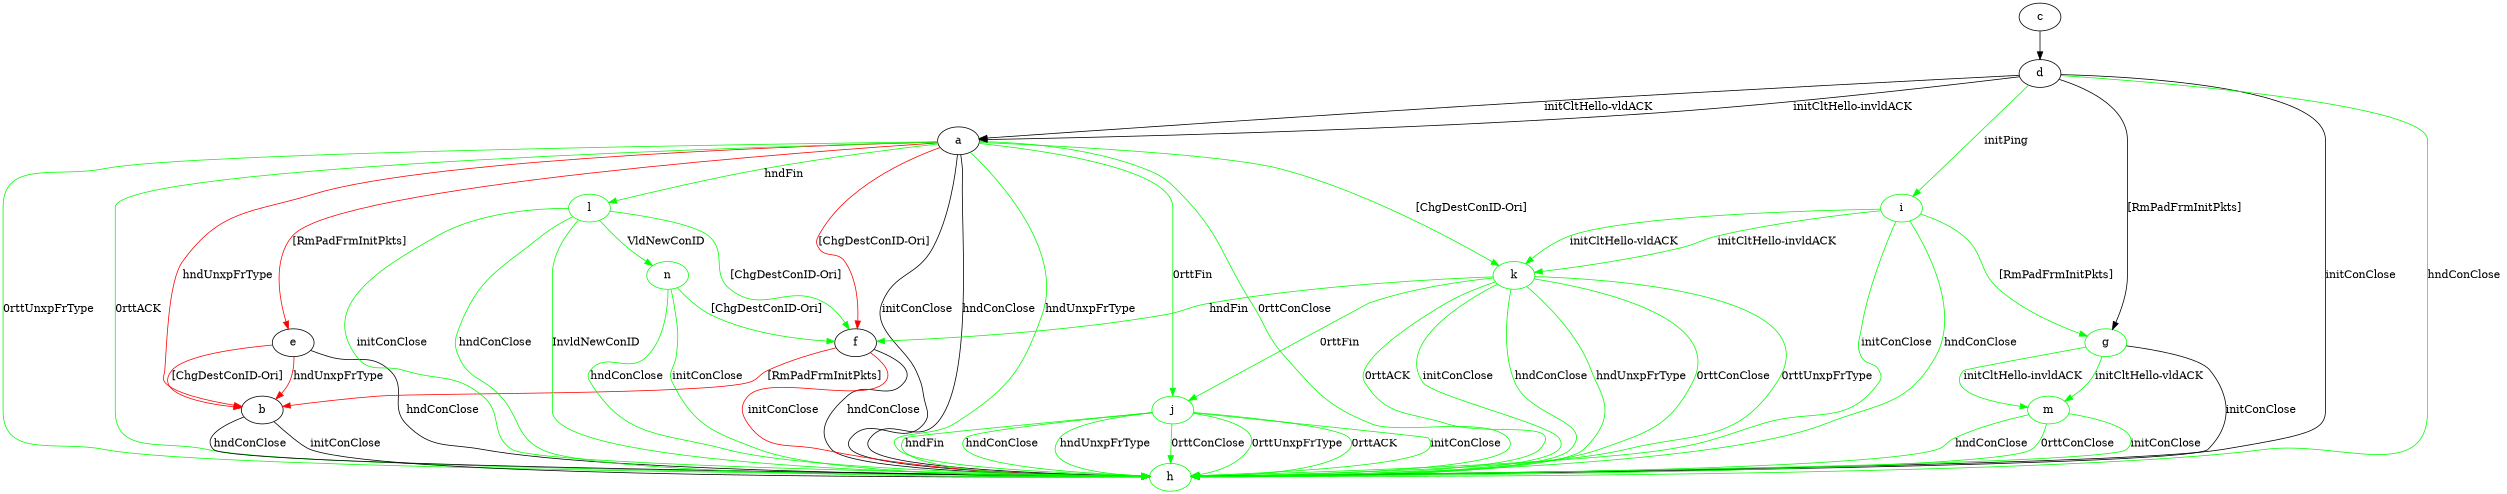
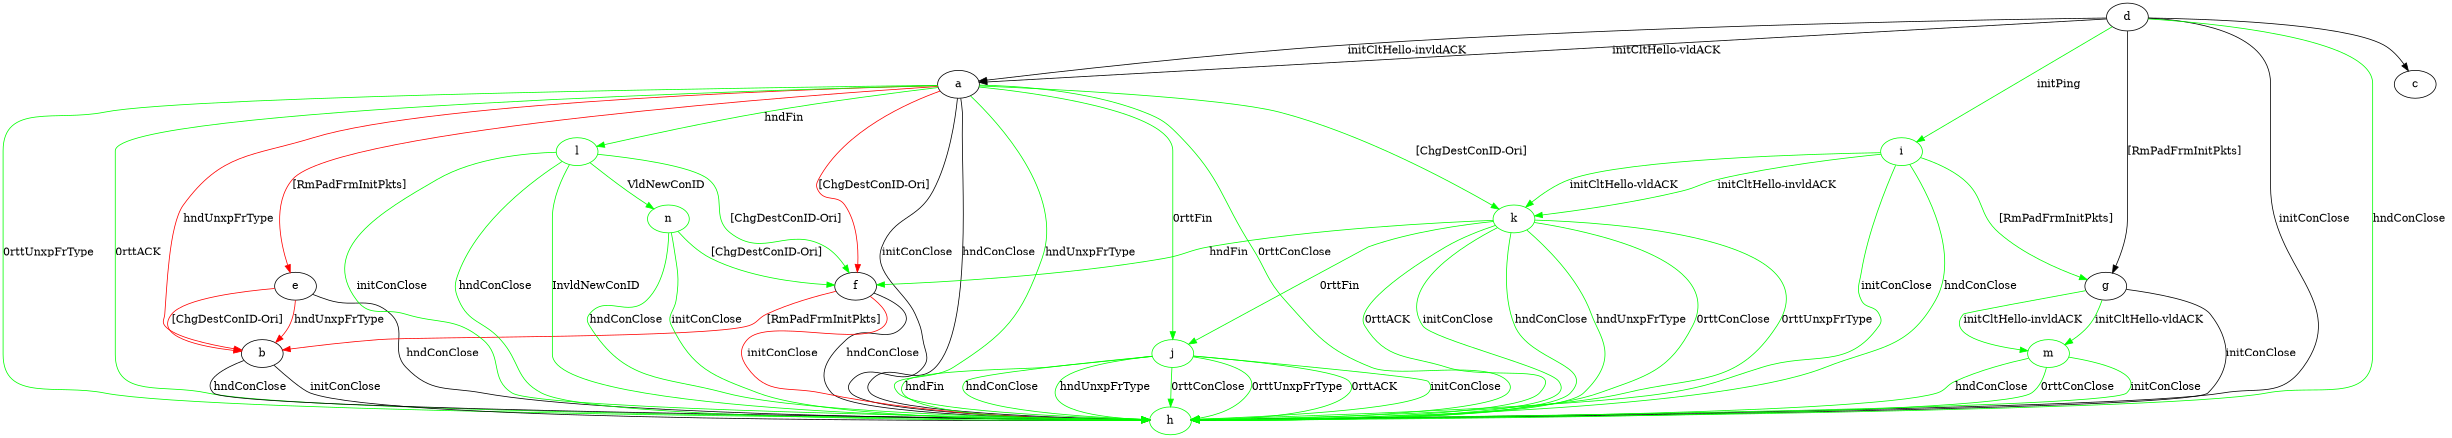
(2040, 41) -> (2281, 25)
(2106, 343) -> (2106, 286)
